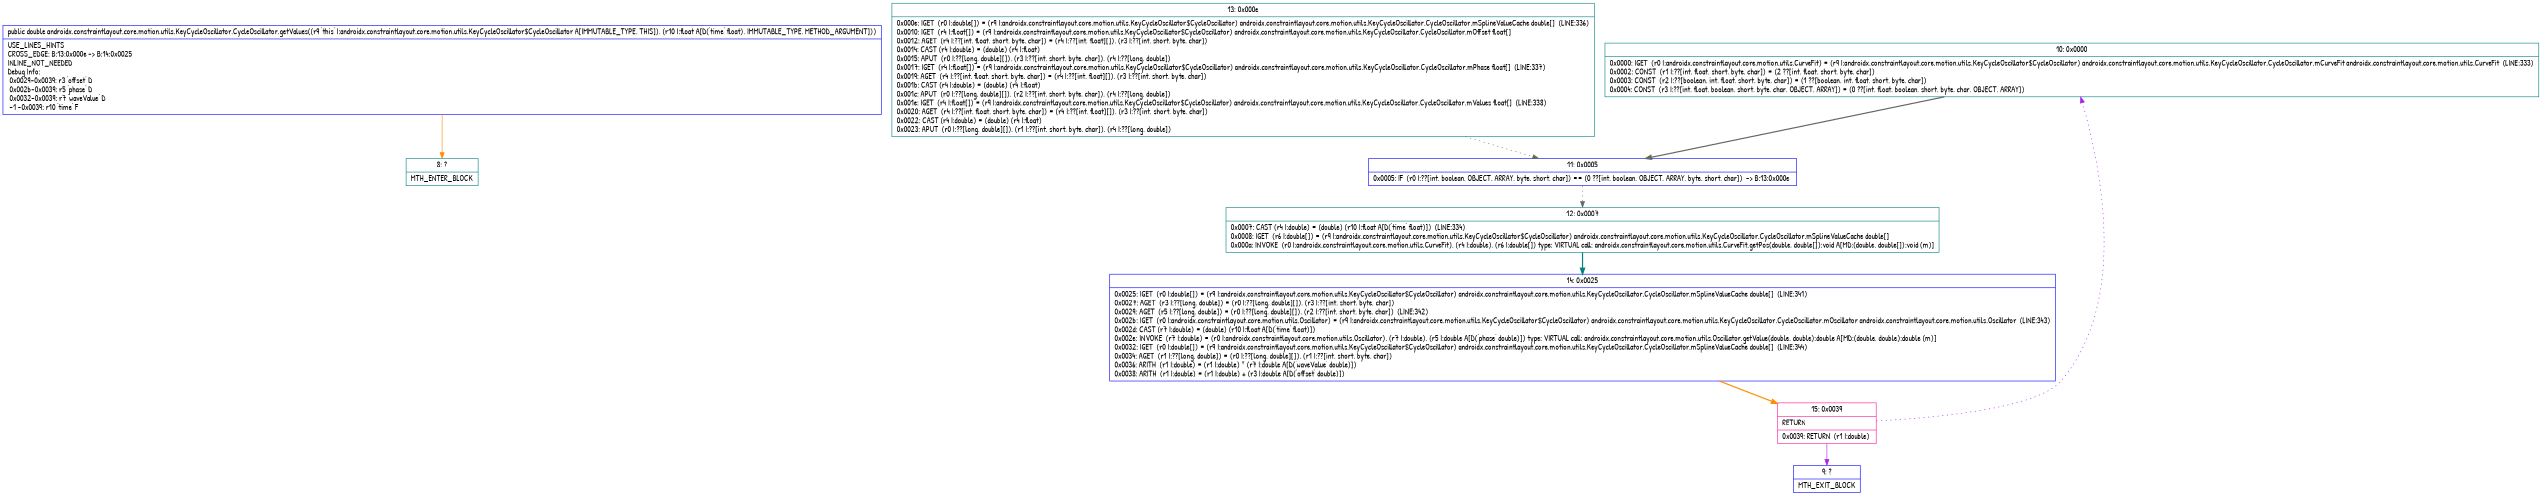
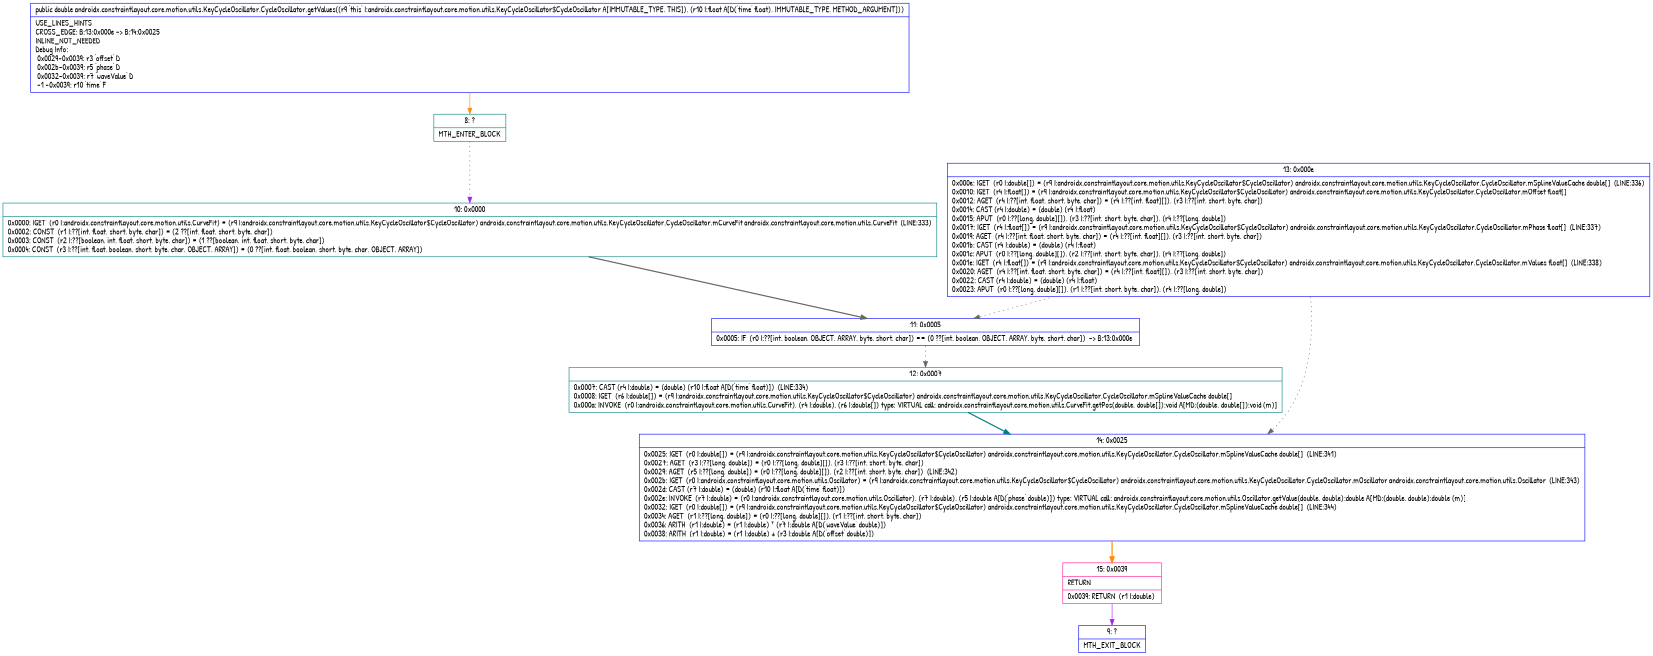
(1243, 70) -> (1299, 230)
(2086, 339) -> (470, 169)
none -> (1306, 368)
